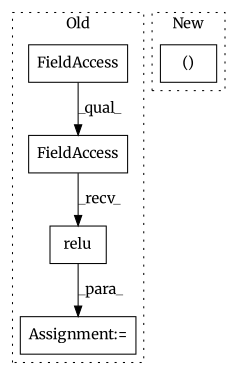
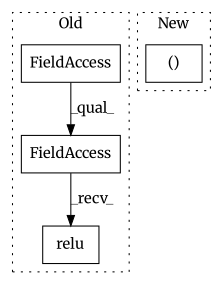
(78, 335) -> none
